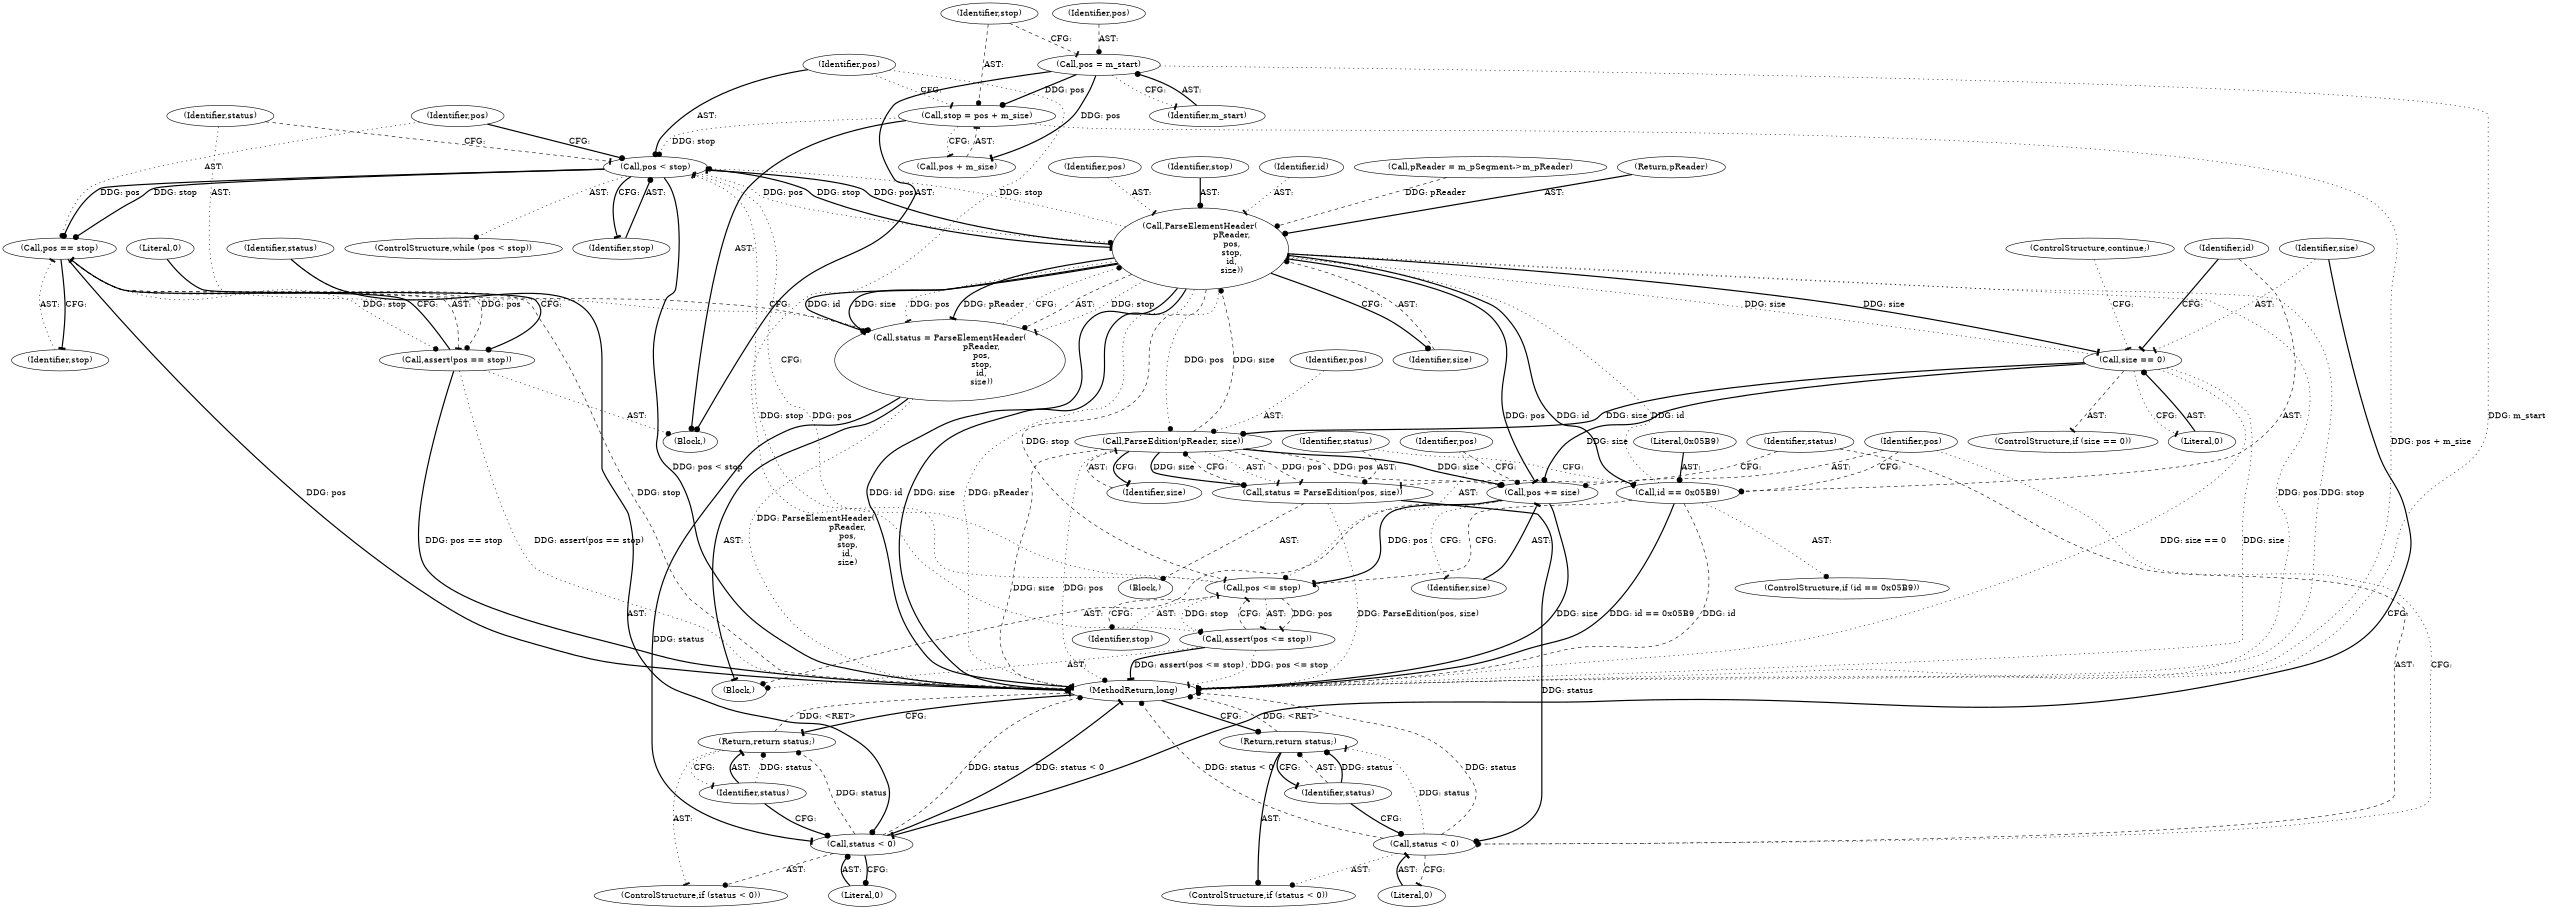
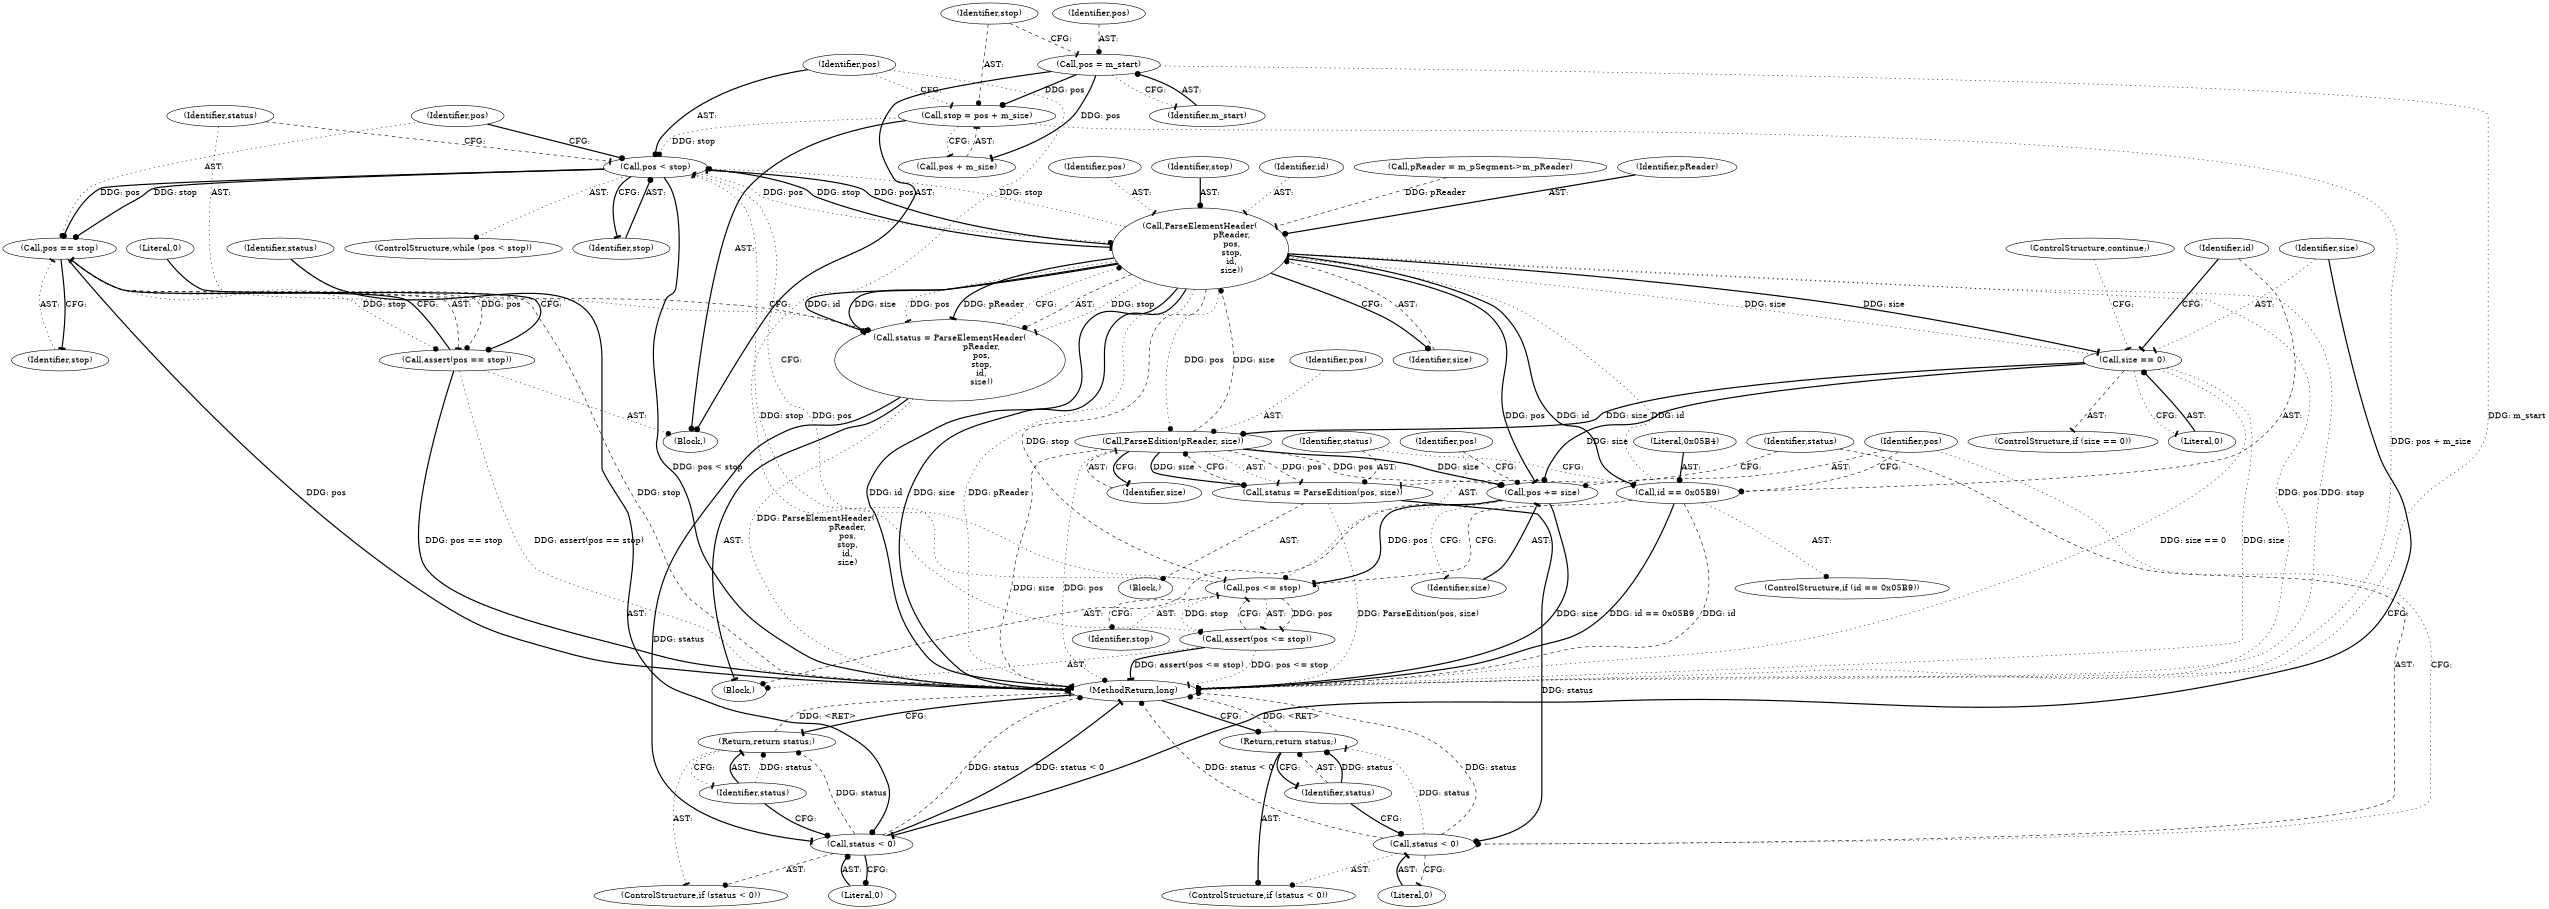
(1671, 167) -> (1677, 167)
(1363, 201) -> (1362, 202)
(1685, 442) -> (1685, 442)
